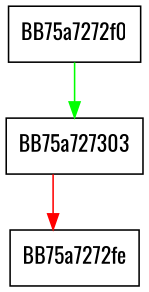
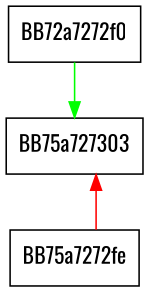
(75, 34) -> (75, 34)
(53, 194) -> (96, 210)
